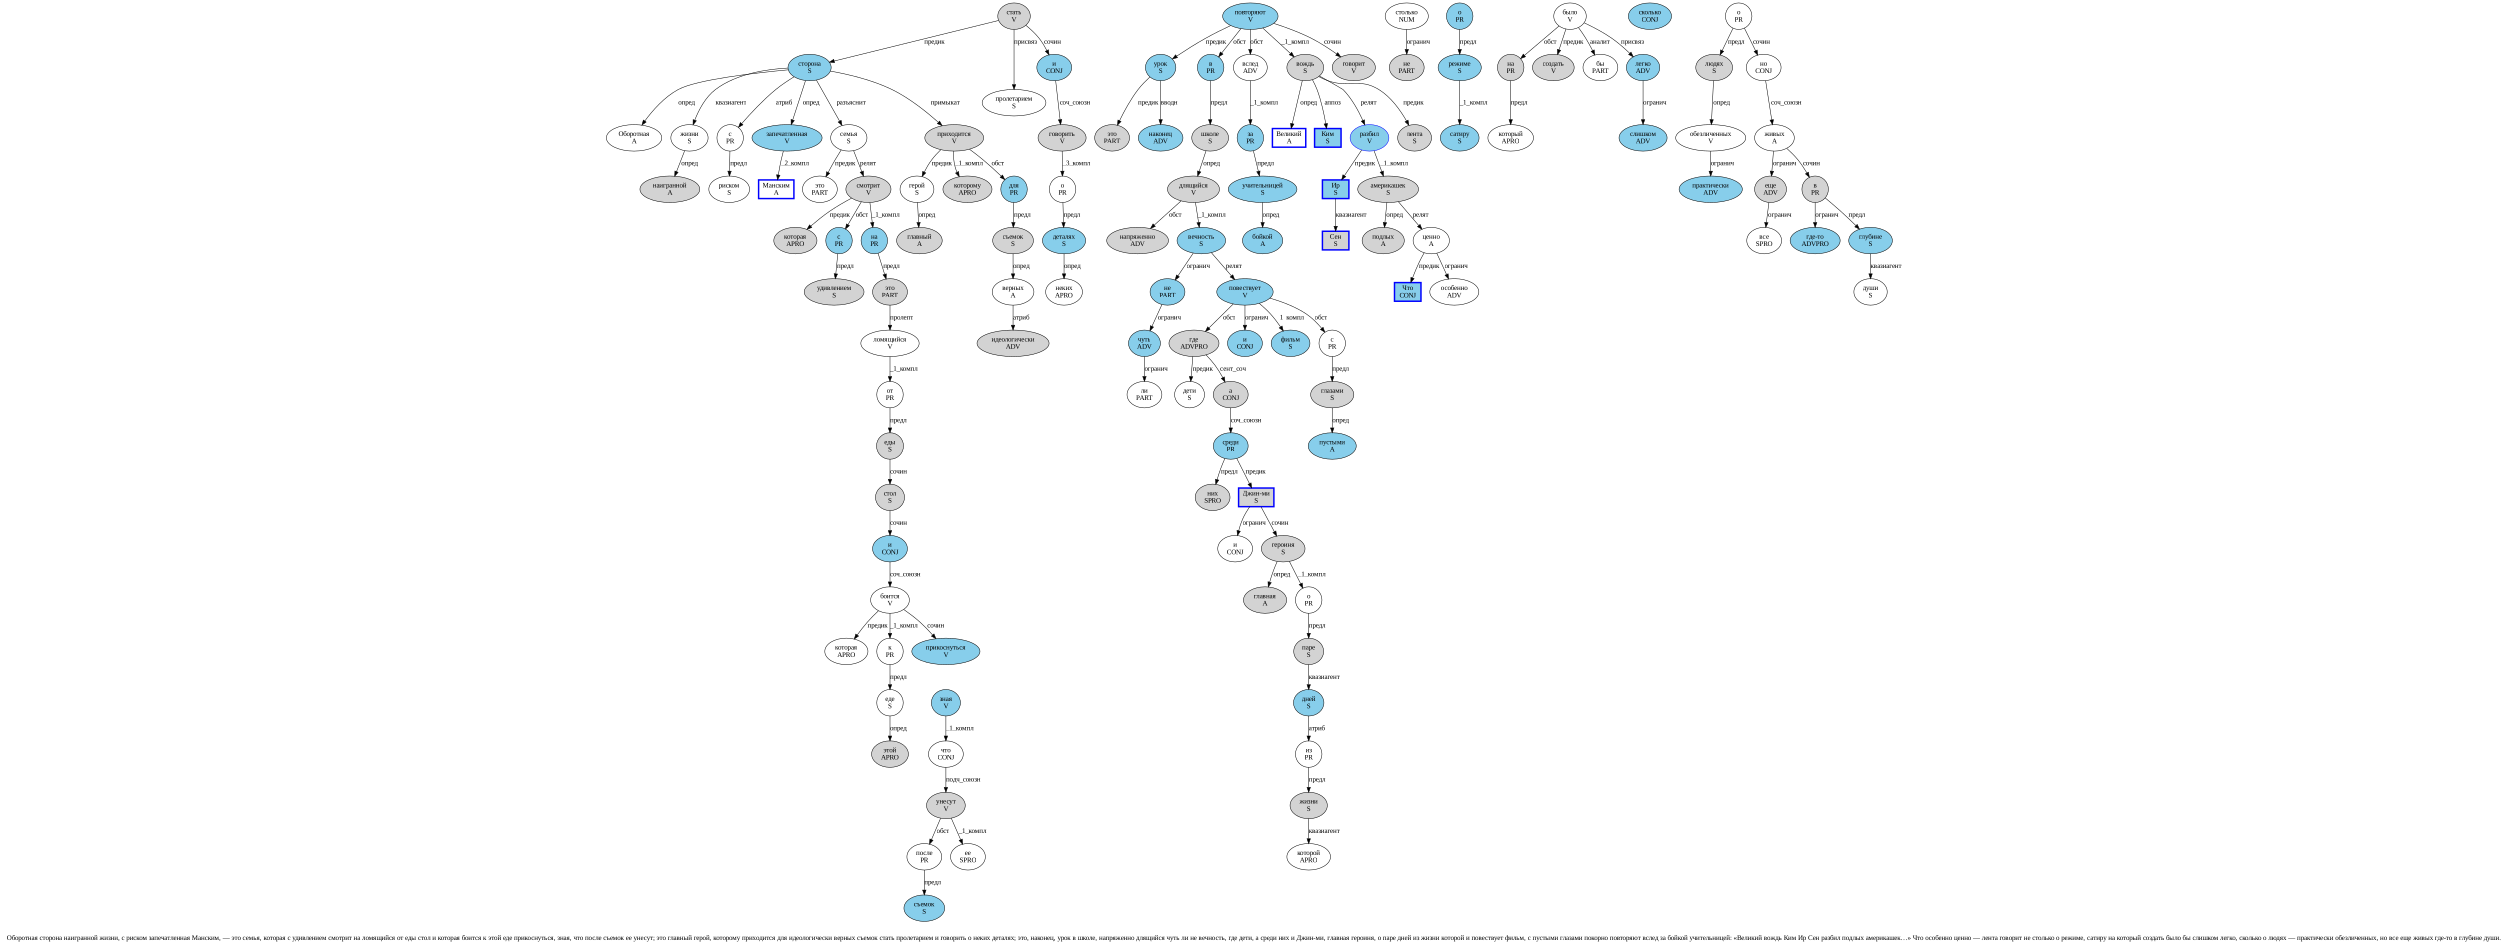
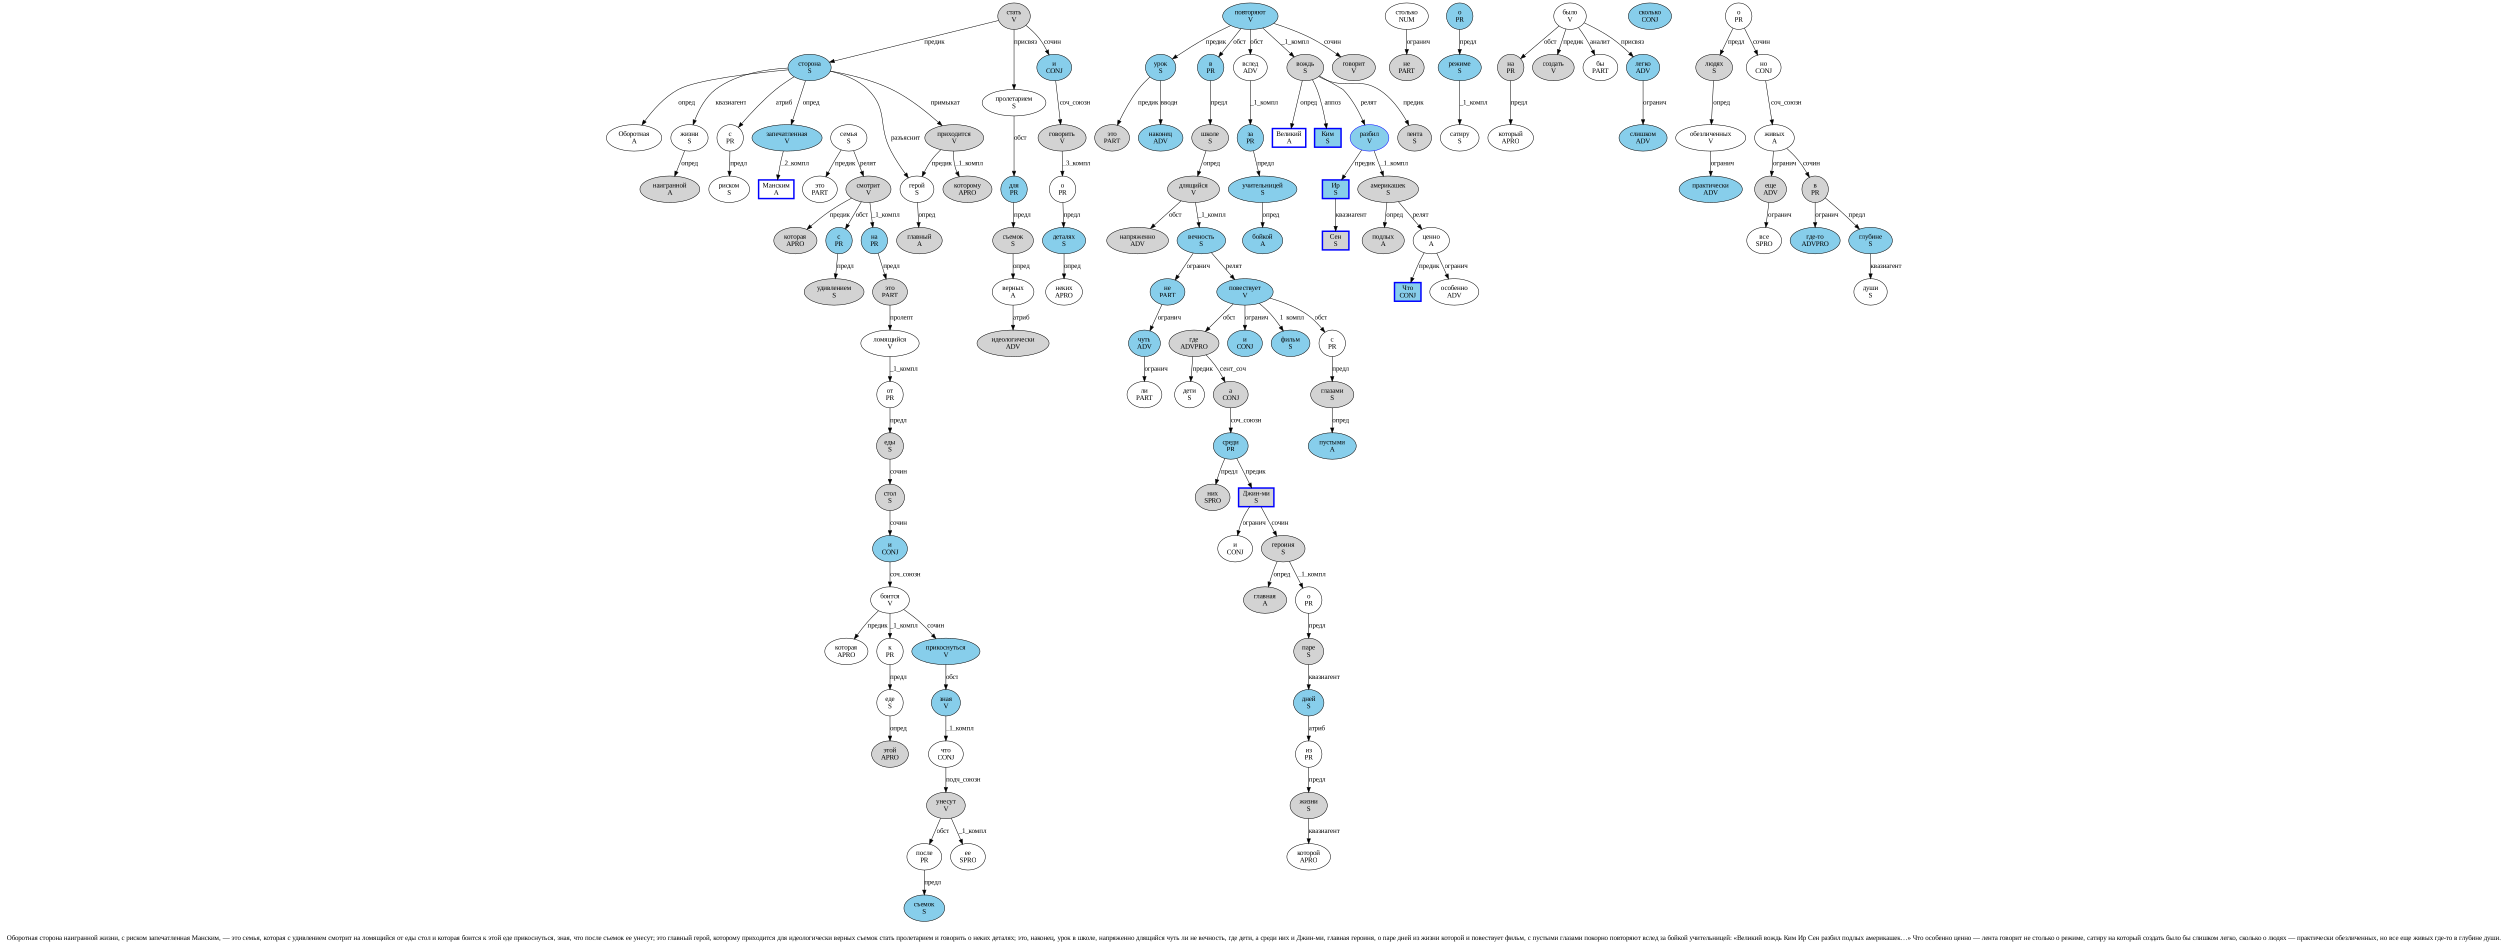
(828, 101) -> (881, 111)
(1460, 138) -> (1460, 138)
(986, 162) -> (1014, 143)
none -> (946, 675)
